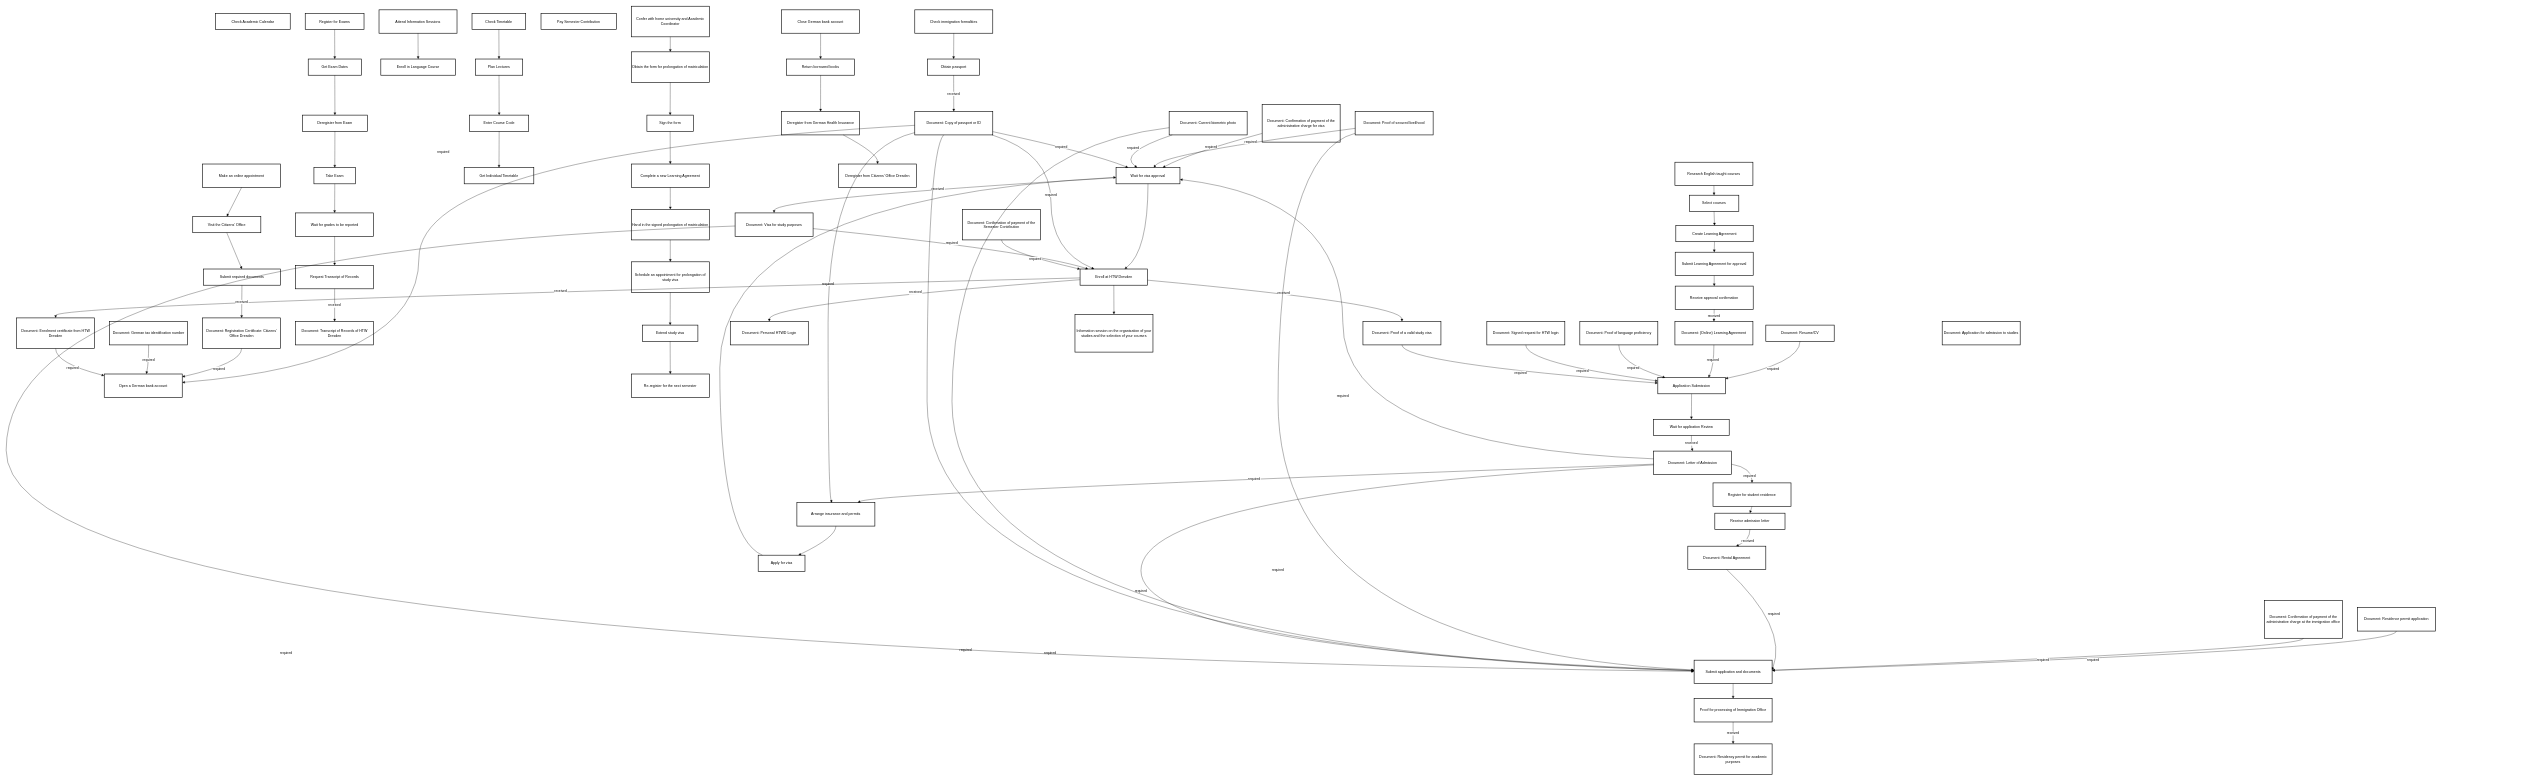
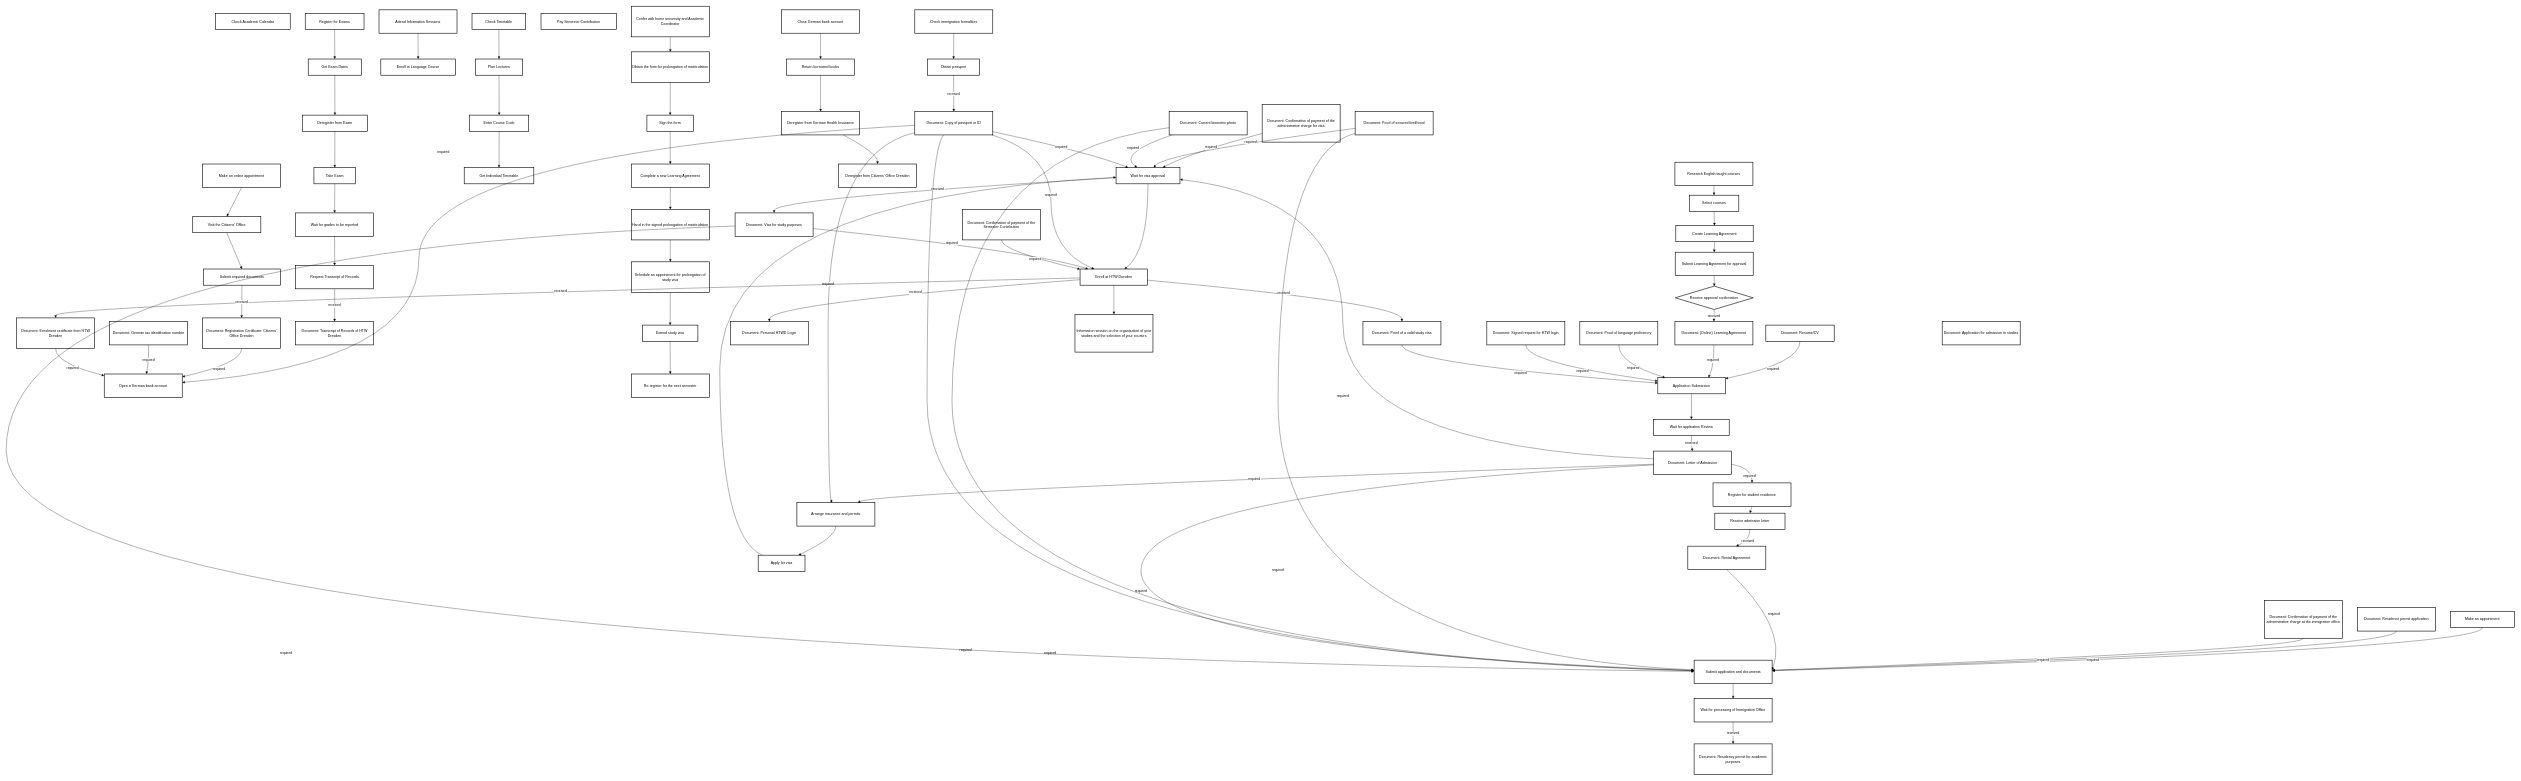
(1714, 298) -> (1714, 298)
none -> (2483, 619)
none -> (2482, 628)
(1733, 710) -> (1733, 710)
